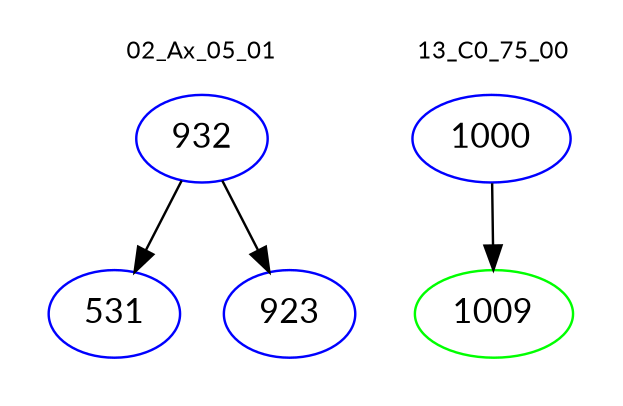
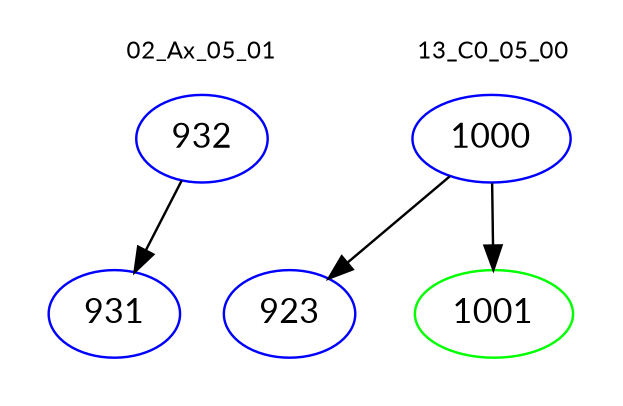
(494, 52) -> (494, 52)
(240, 215) -> (409, 211)
(114, 314) -> (114, 314)
(494, 314) -> (494, 314)
